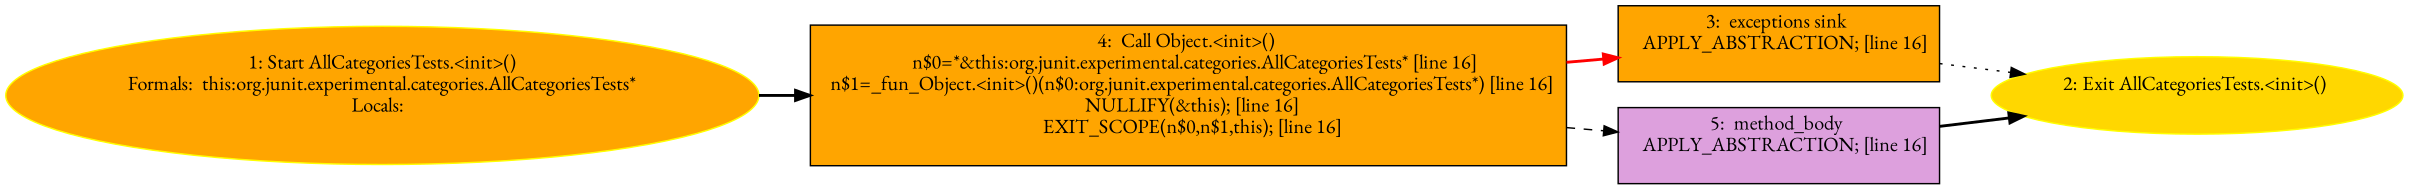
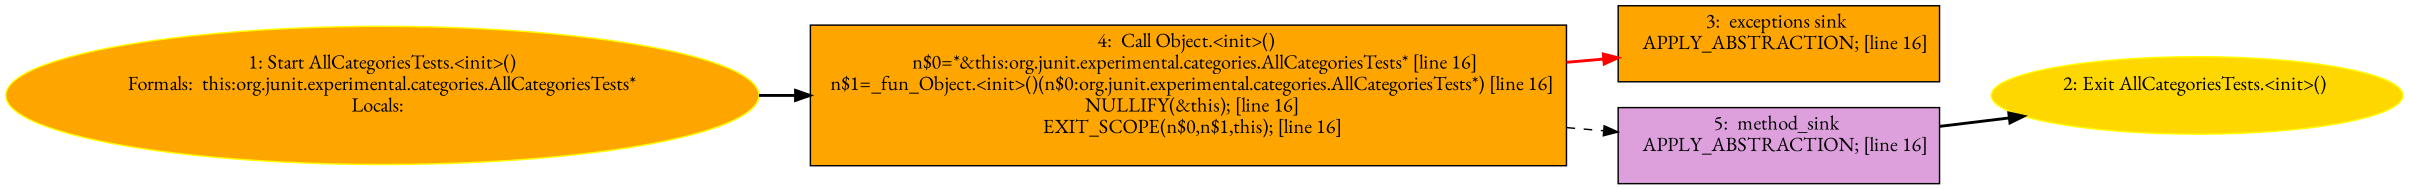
(1975, 68) -> none
(1779, 146) -> (1779, 146)
